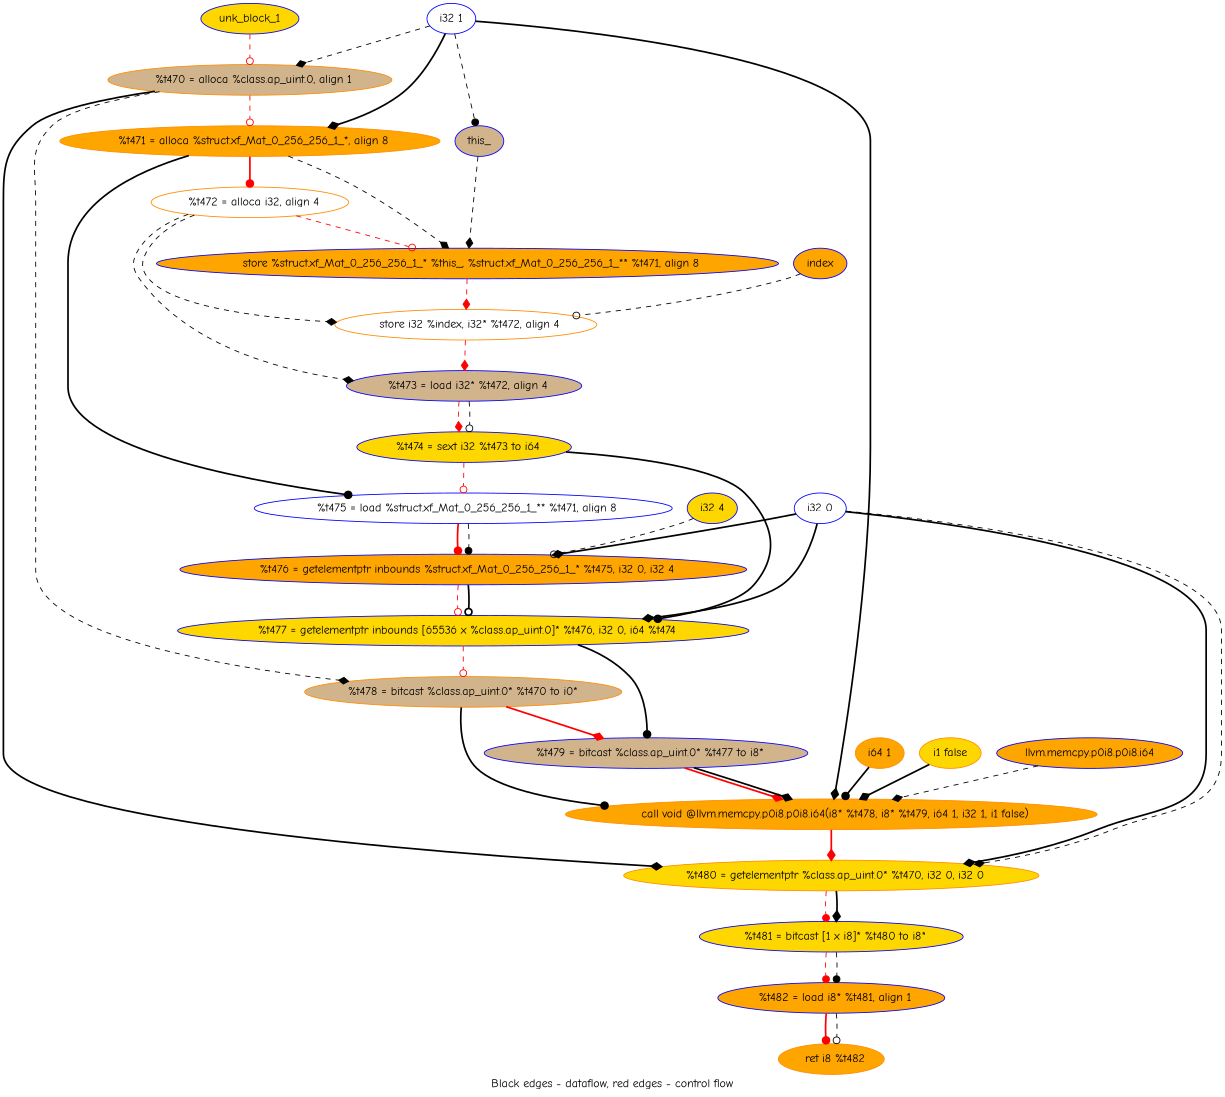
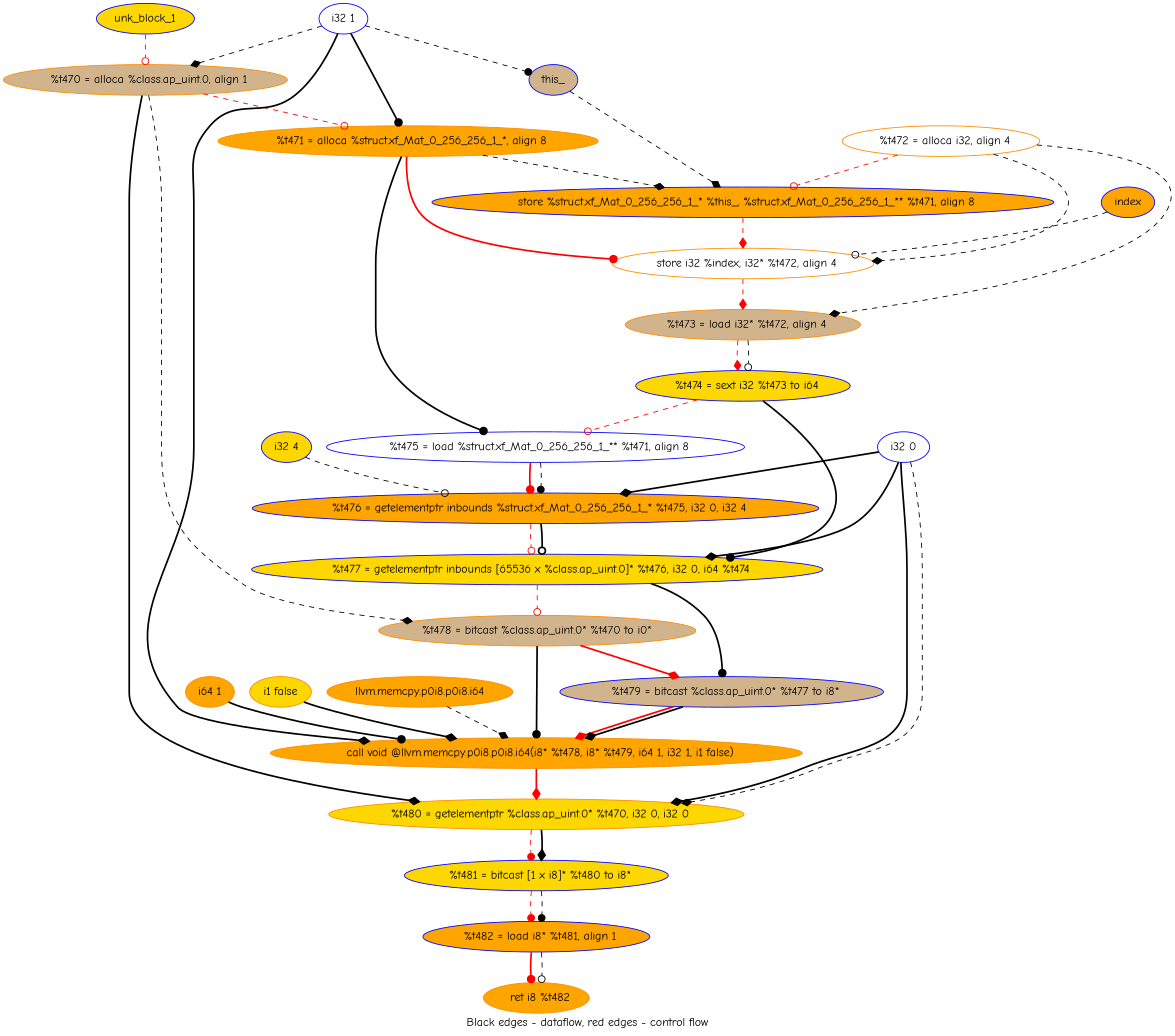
(403, 92) -> (374, 76)
(250, 168) -> (482, 242)
(464, 386) -> (743, 325)
(1090, 753) -> (420, 692)
